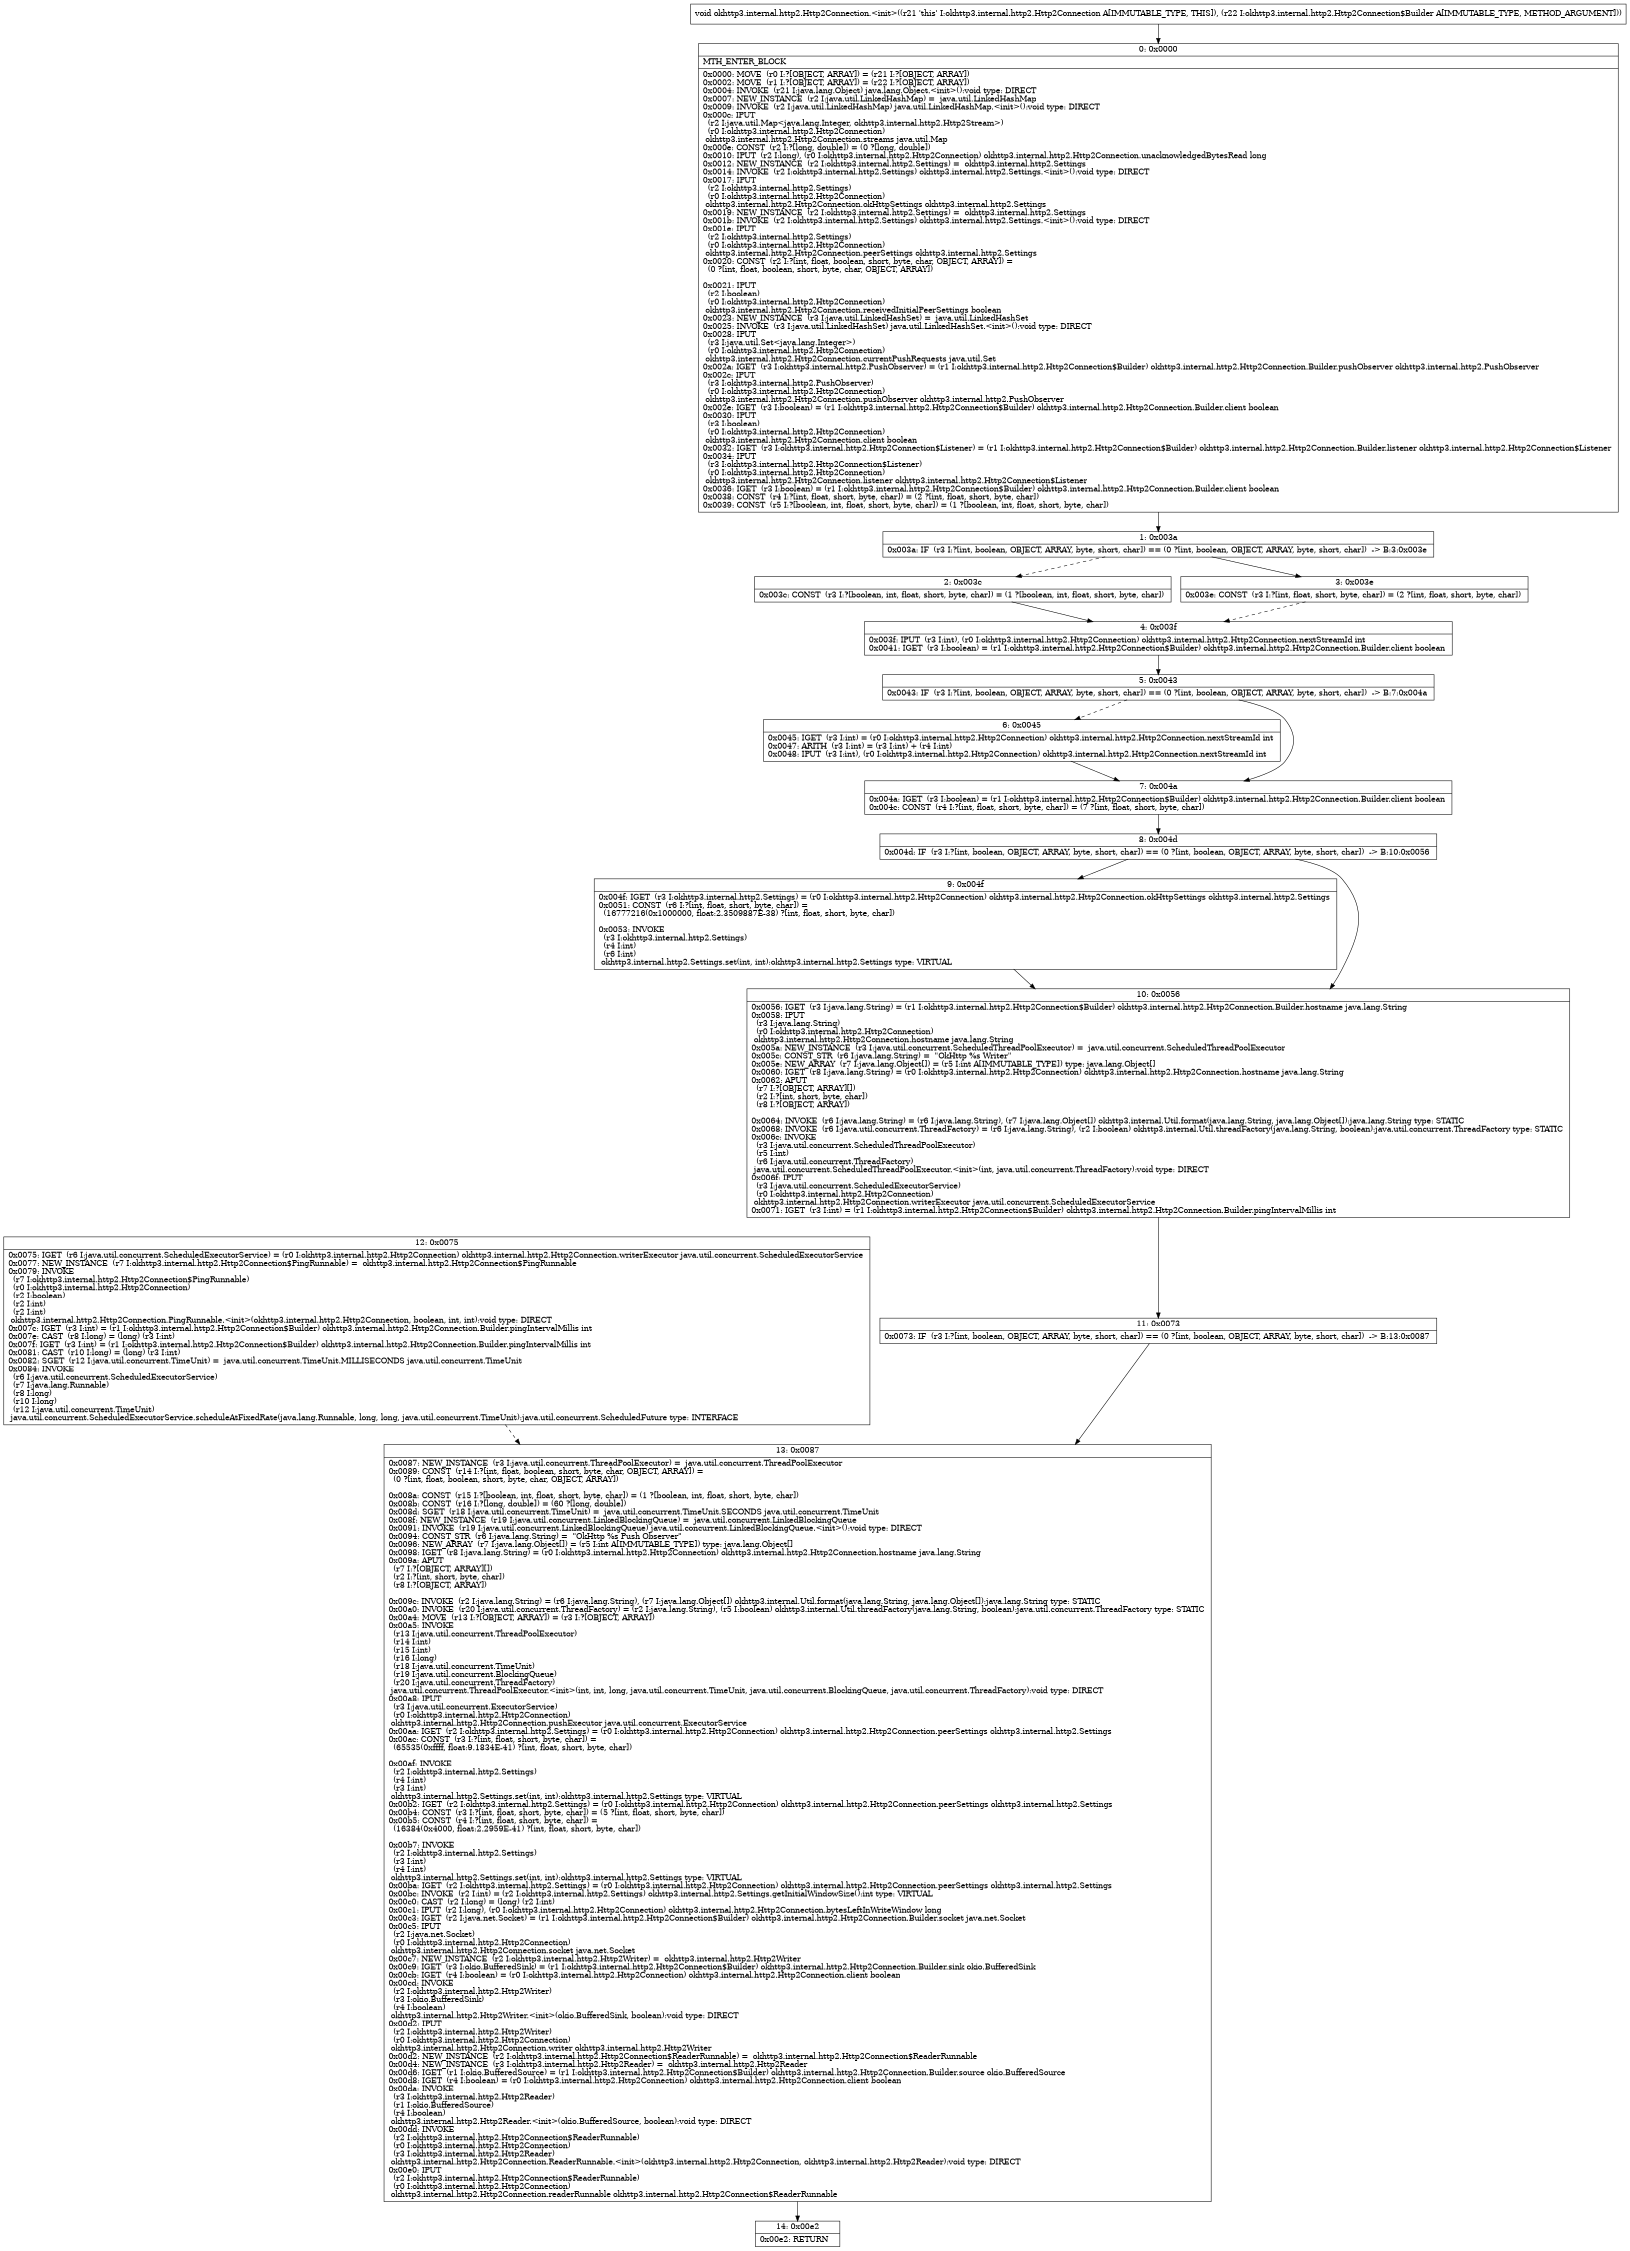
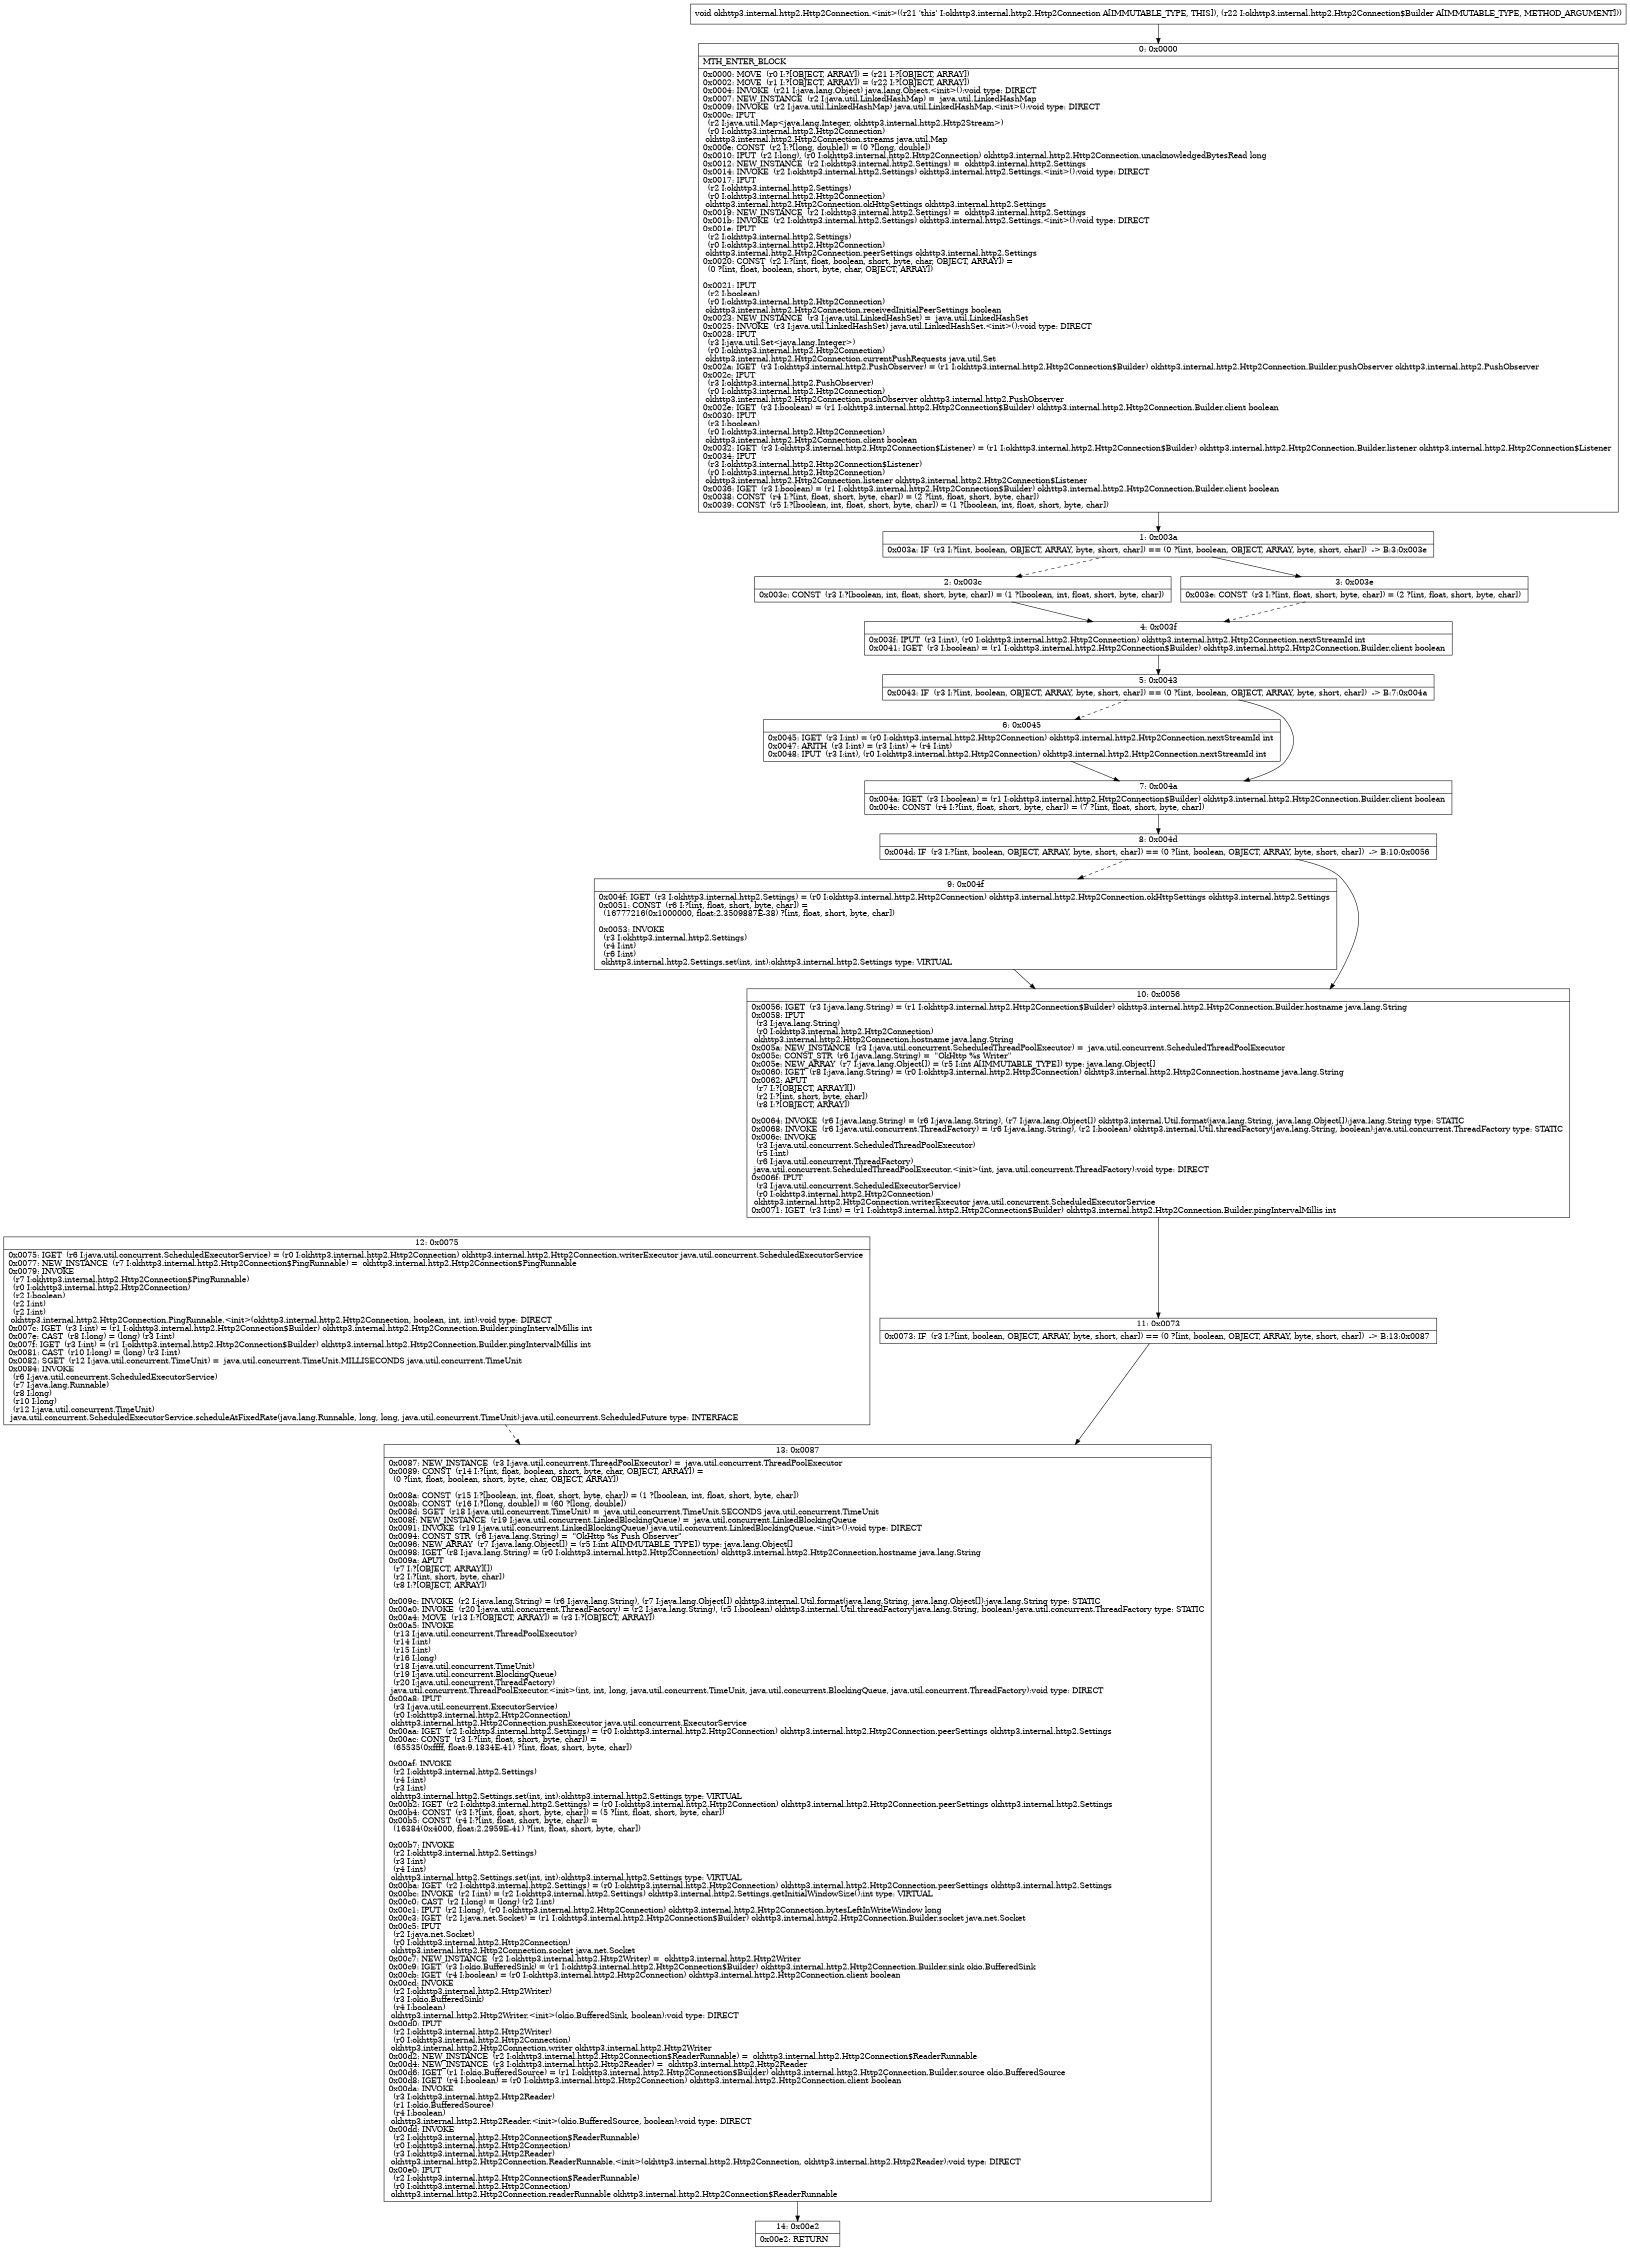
(1106, 868) -> (1106, 868)
(417, 2024) -> (417, 2024)
